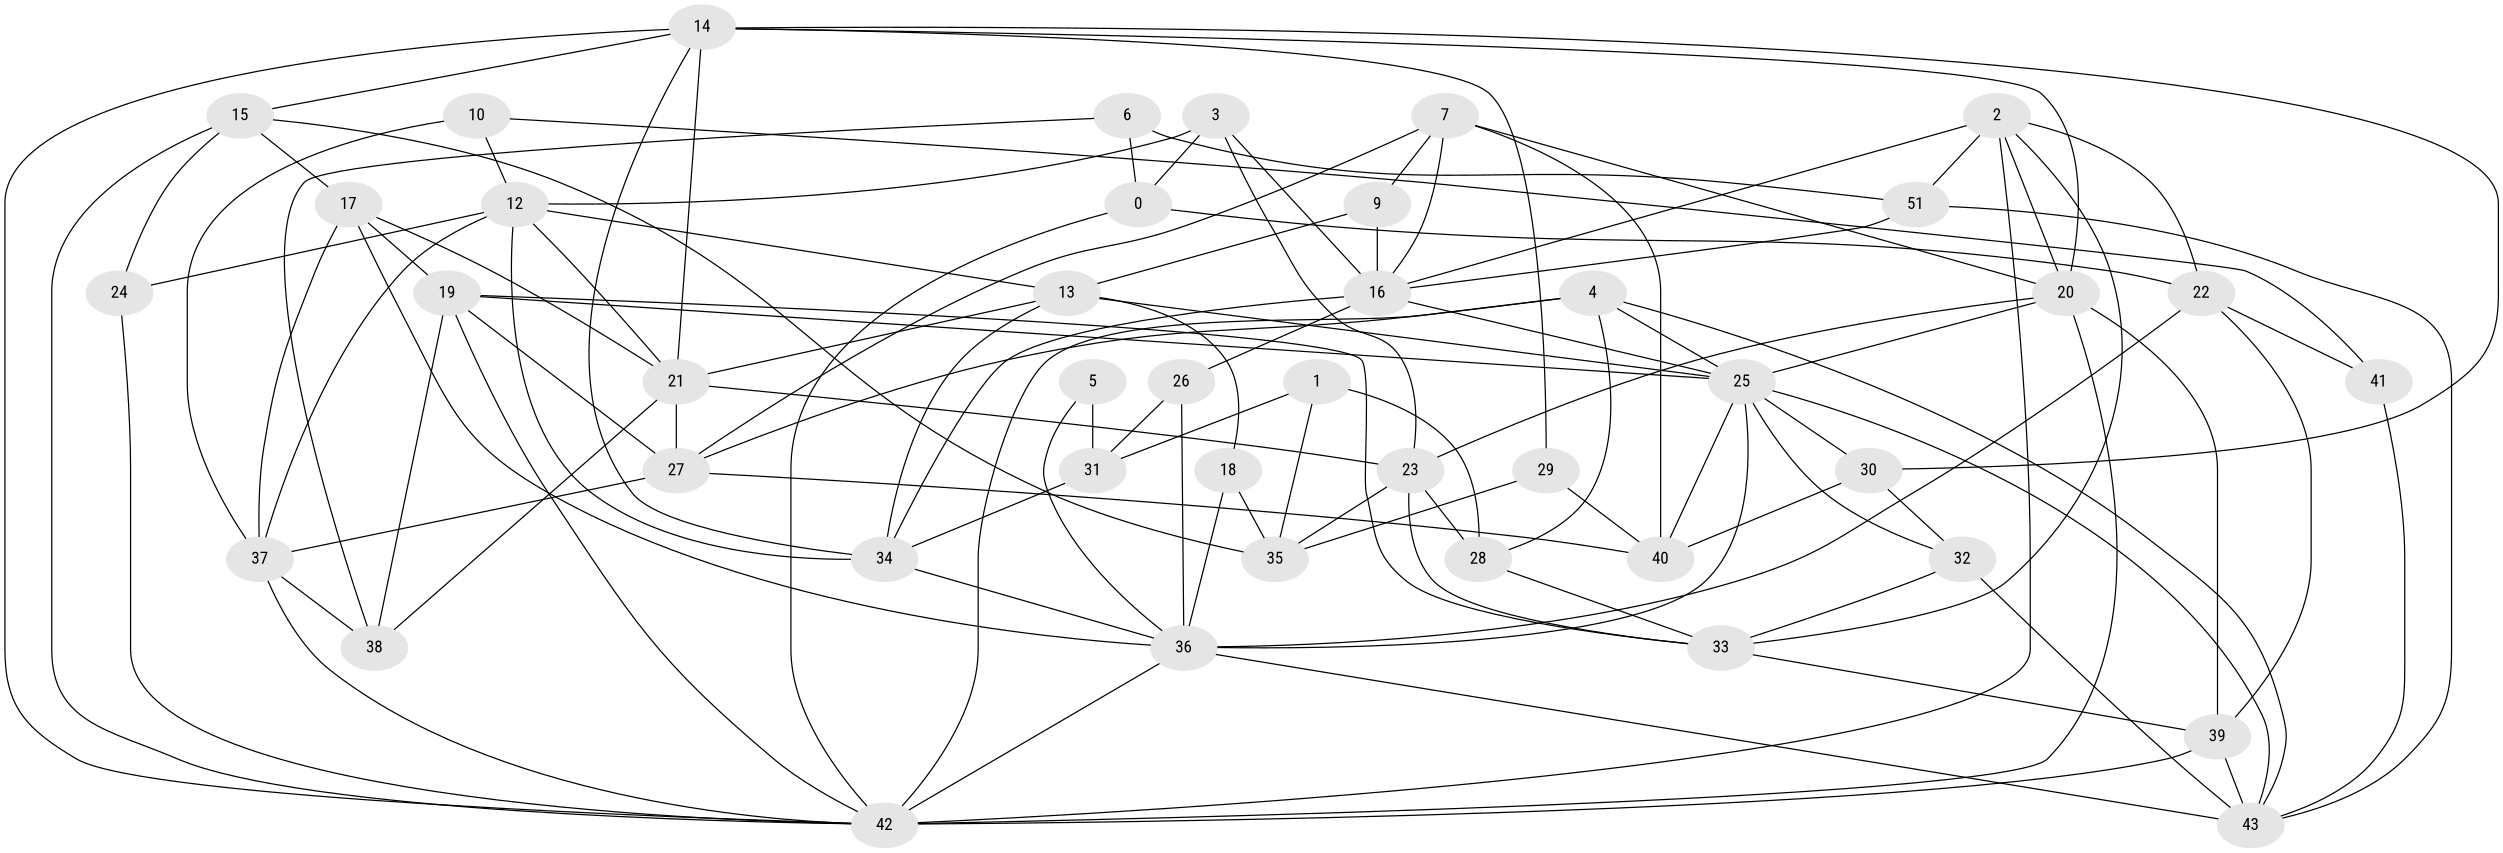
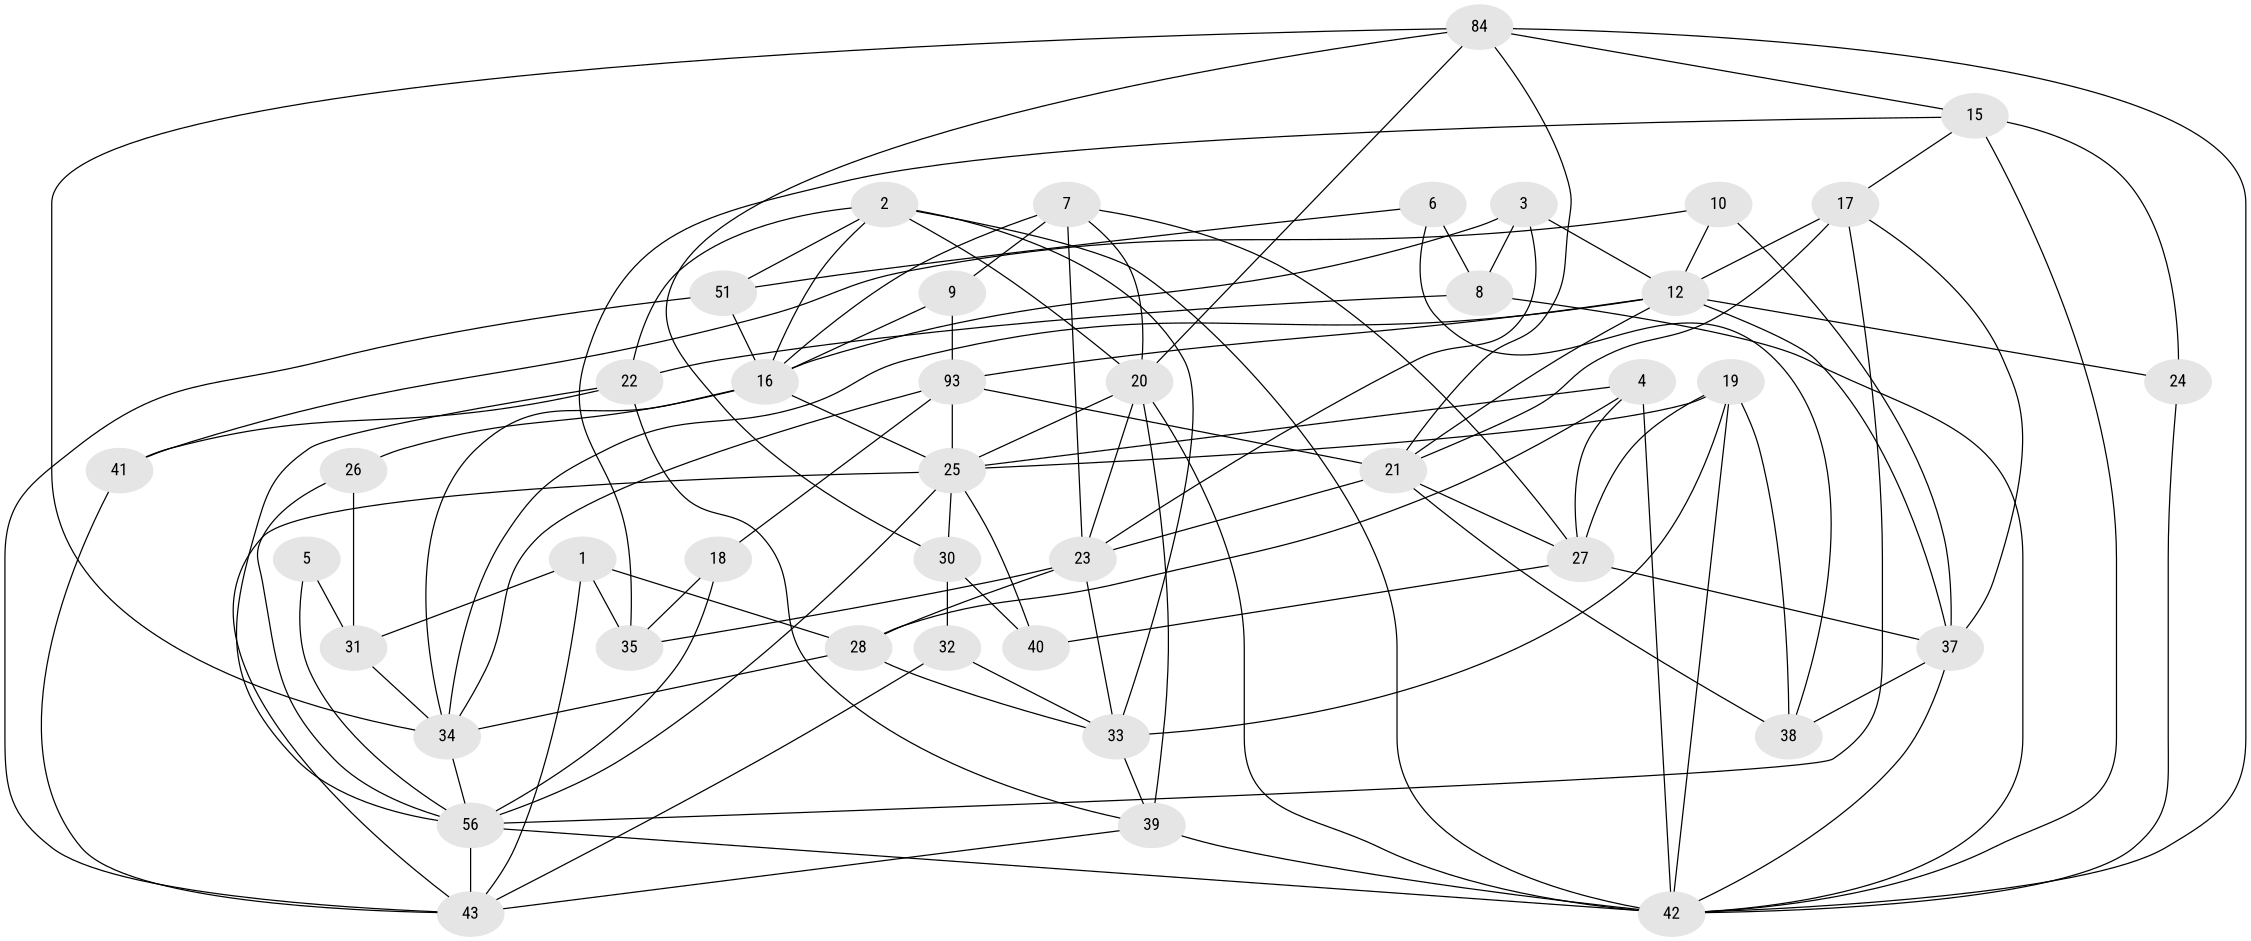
(702, 27) -> (1480, 27)
(1138, 205) -> (1480, 293)
(398, 249) -> (1755, 252)
(1659, 282) -> (1075, 382)
(1067, 293) -> (952, 382)
(1546, 471) -> none
(2061, 480) -> (550, 743)
(1832, 499) -> none
(1184, 648) -> (471, 825)
none -> (670, 689)
